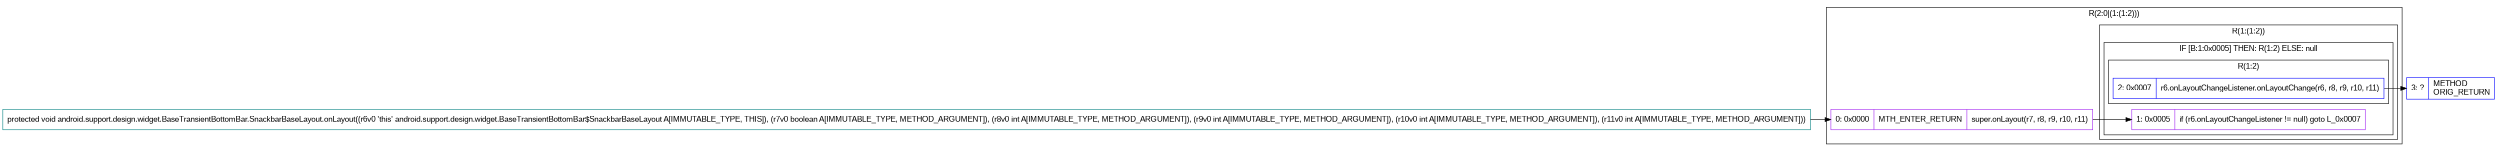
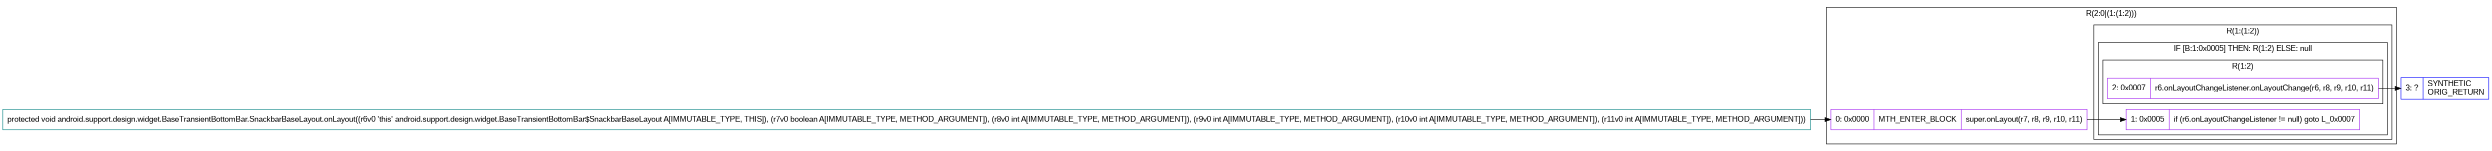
(2451, 84) -> (2449, 84)
(2249, 88) -> (2243, 88)
(1920, 119) -> (1918, 119)
